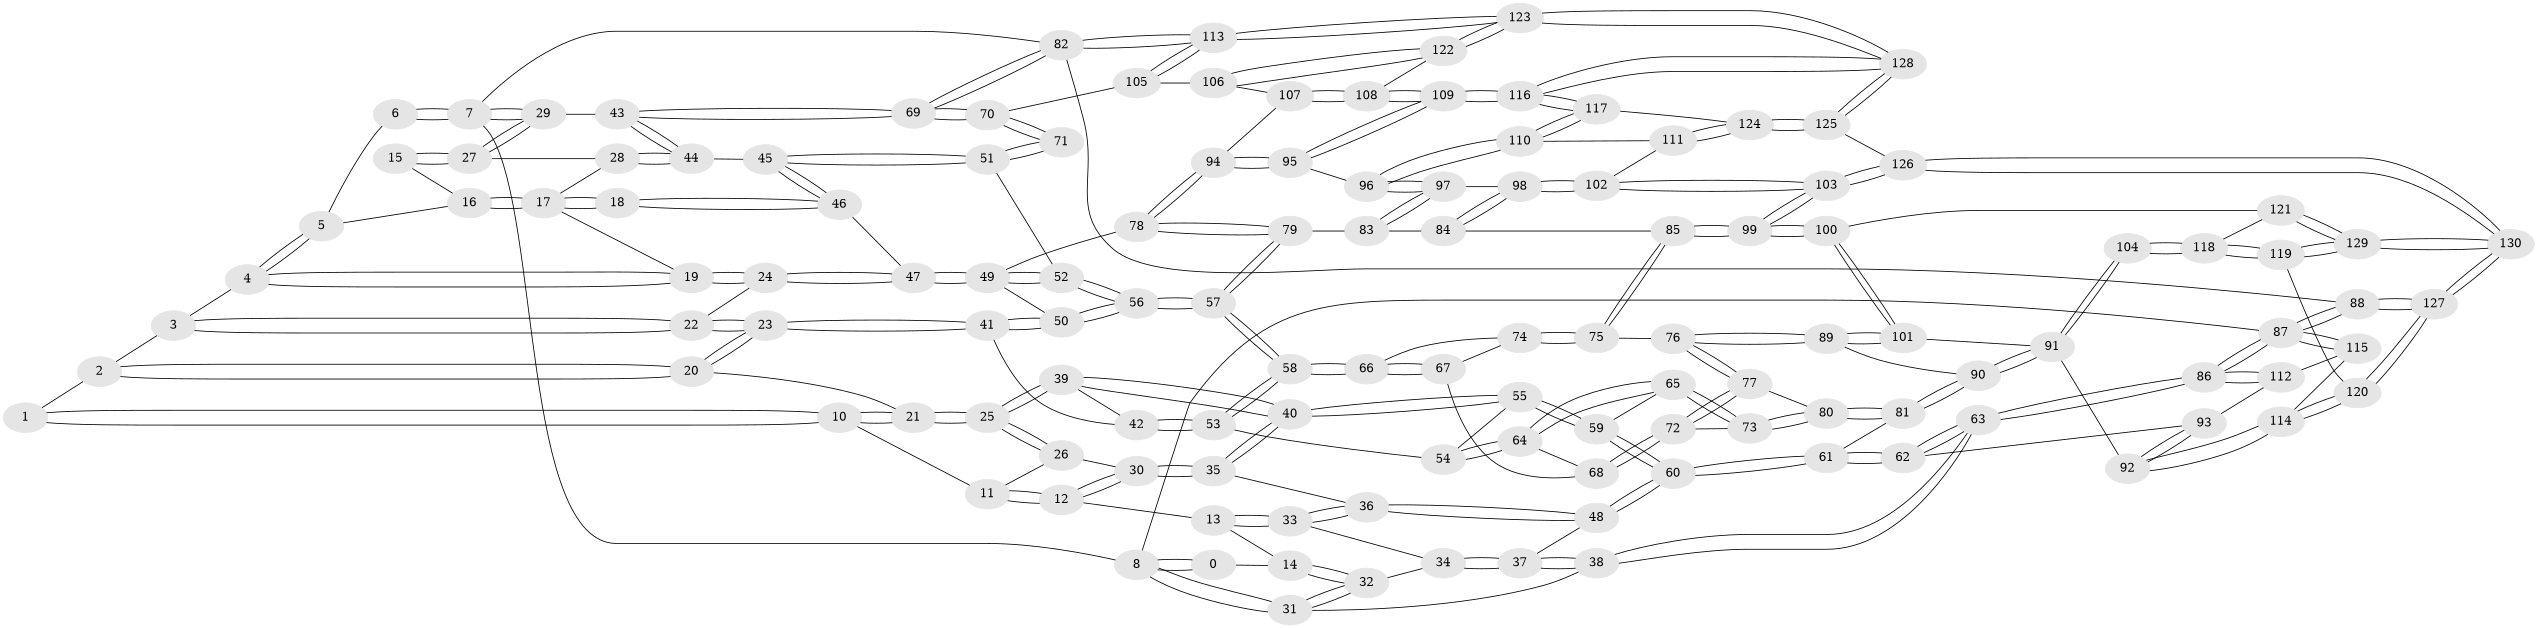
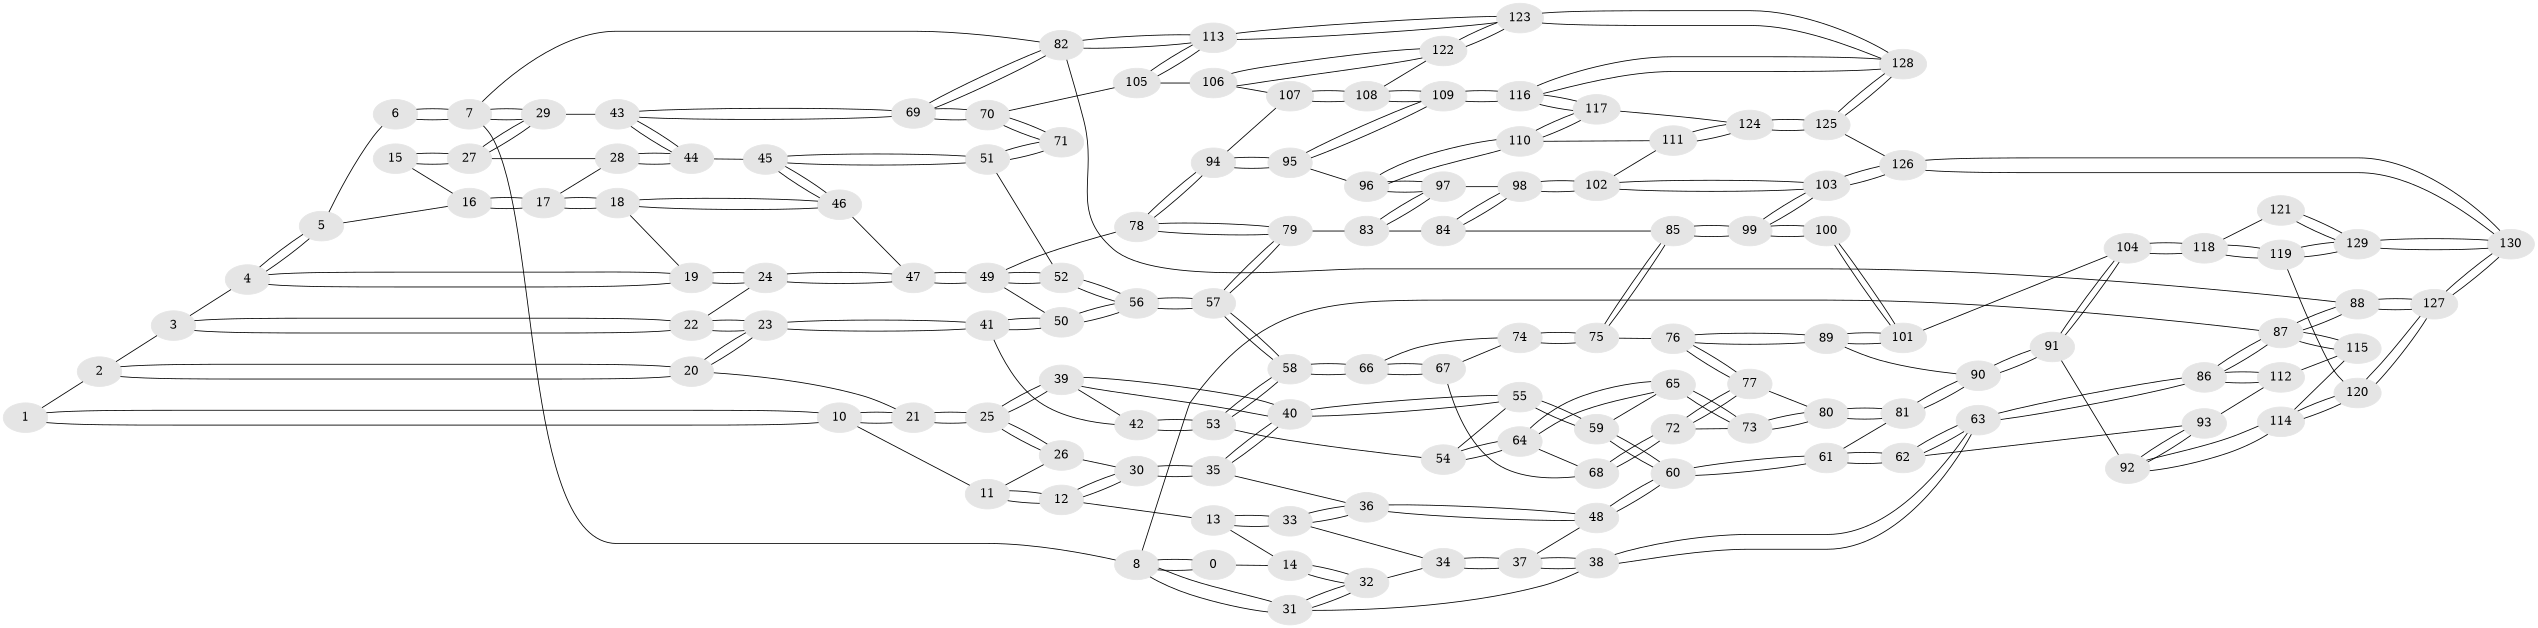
(2052, 210) -> none
(618, 241) -> (654, 240)
(1978, 342) -> (2015, 293)
